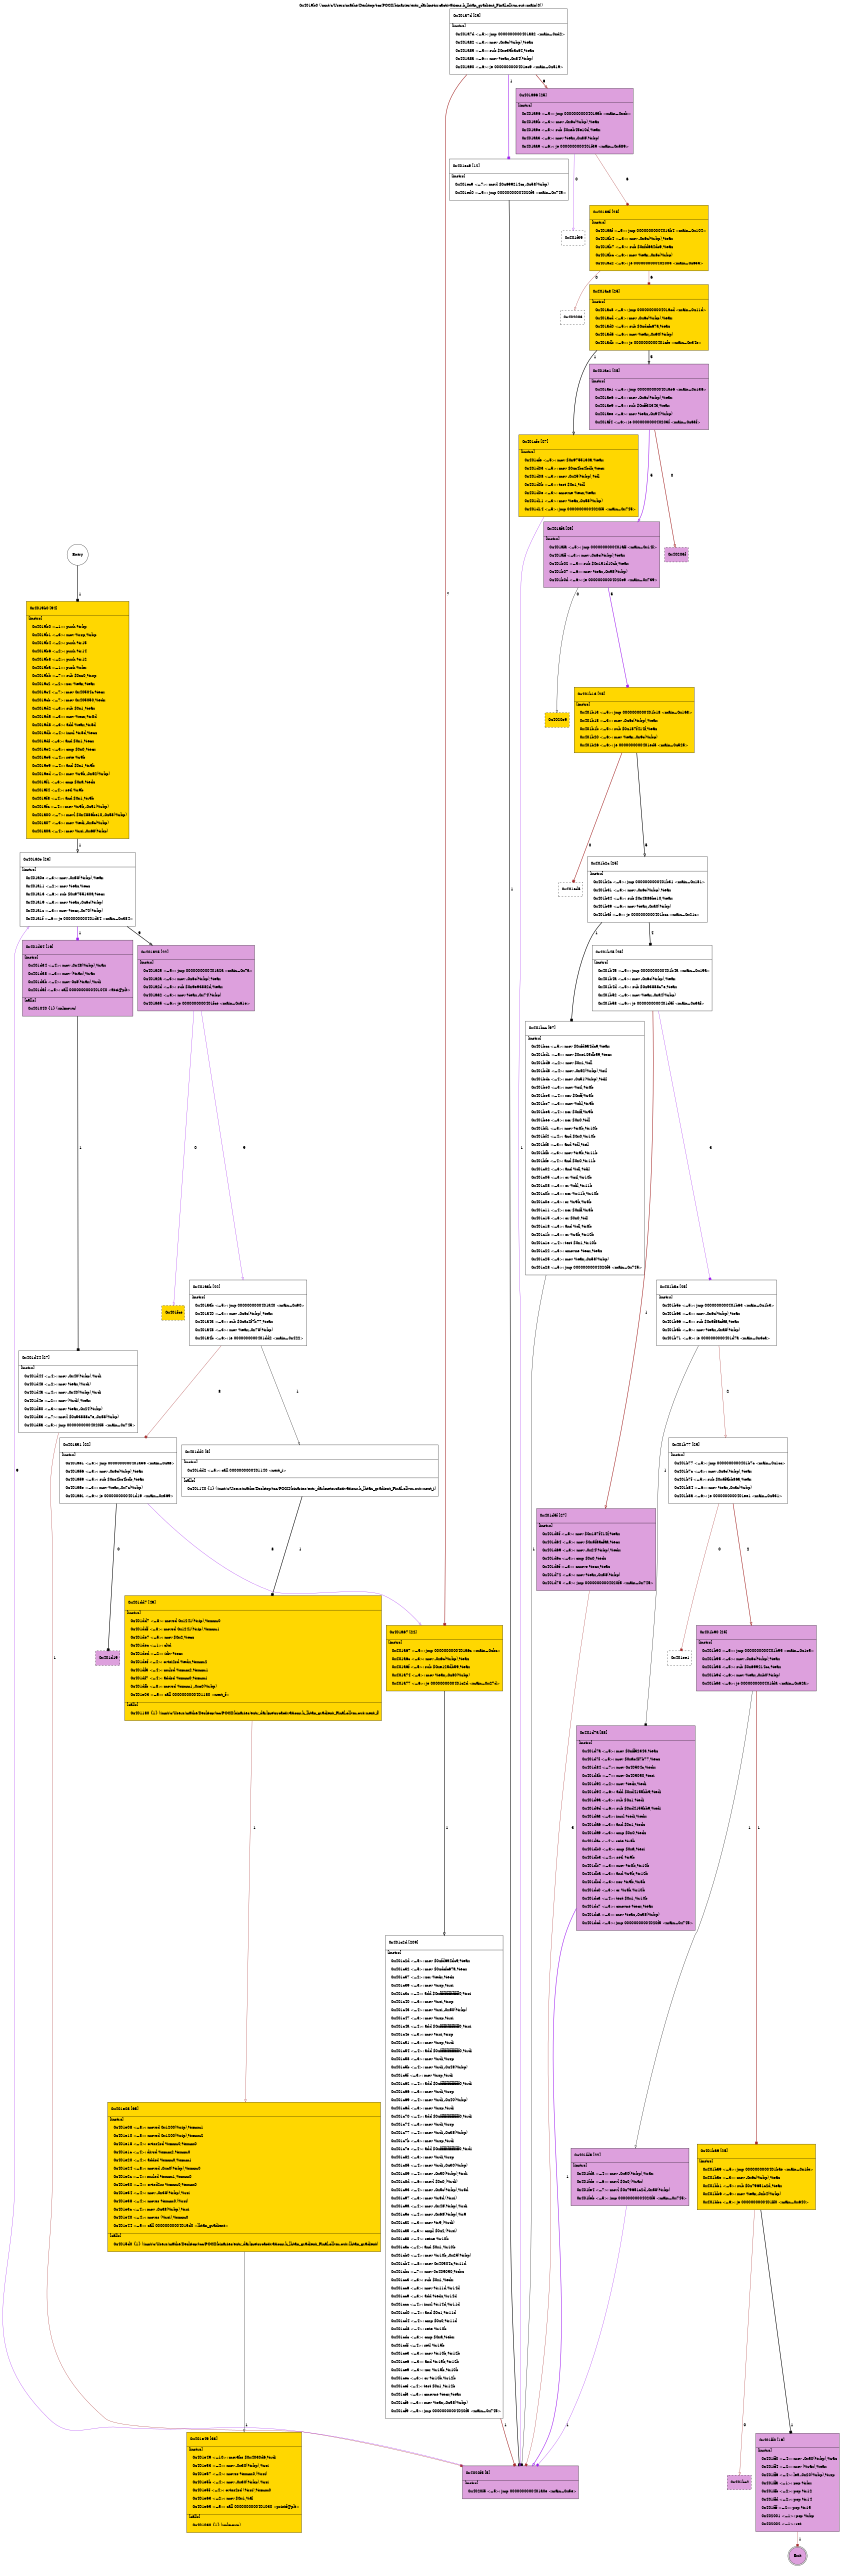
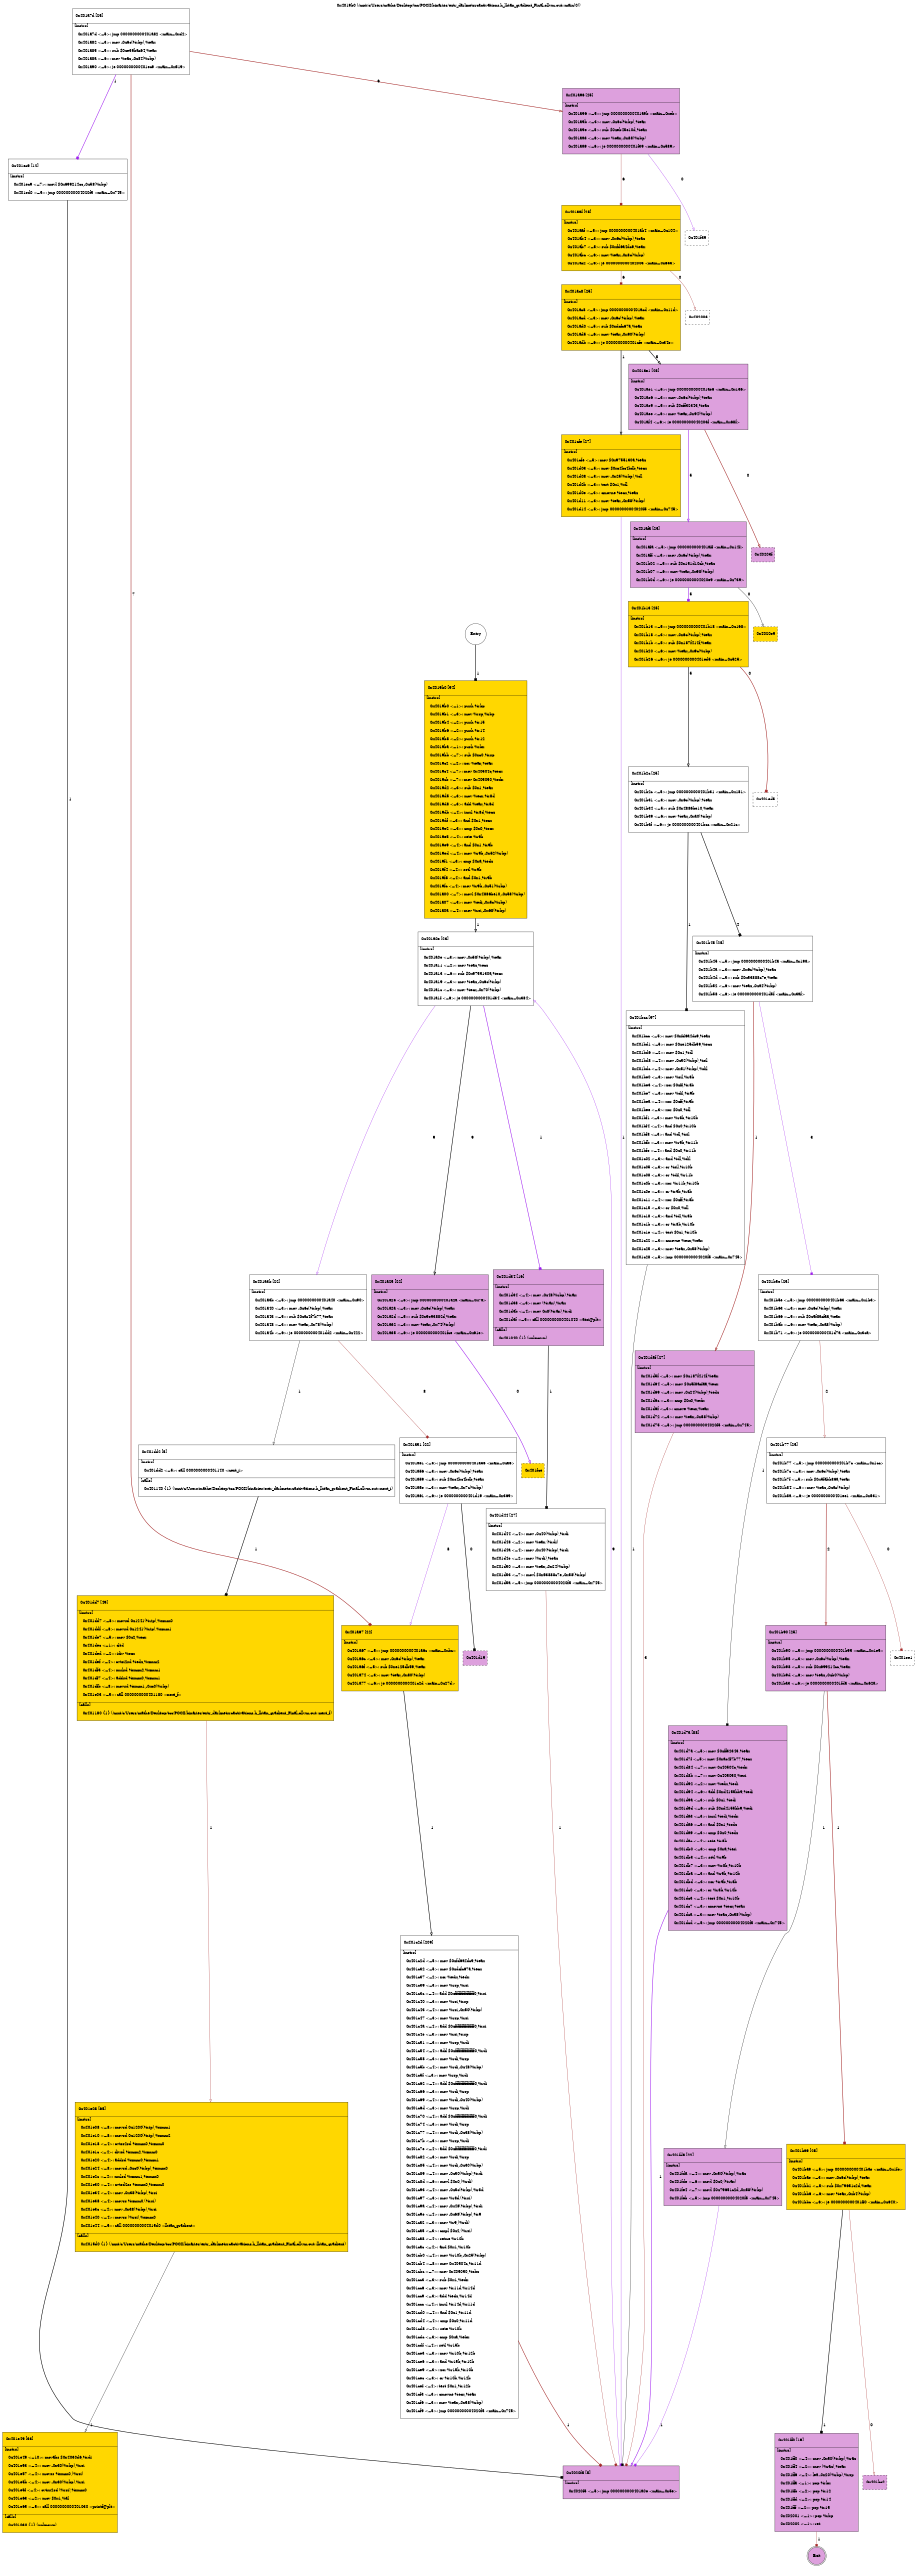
(222, 1144) -> (366, 1134)
(184, 1157) -> (496, 1399)
